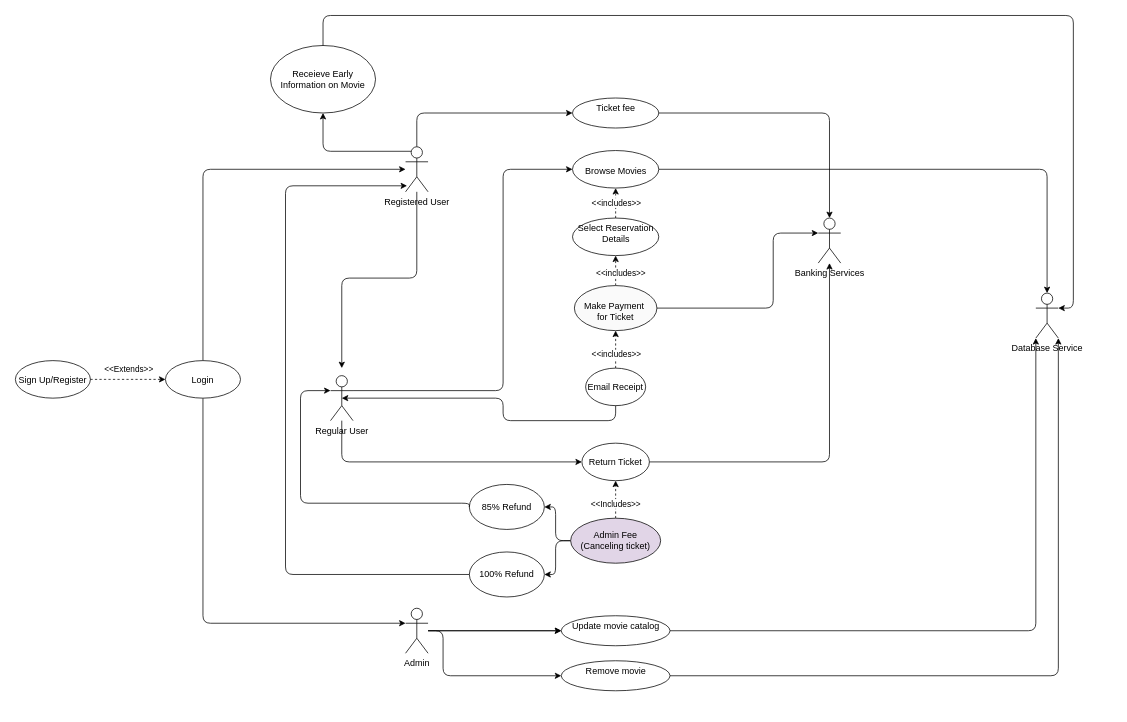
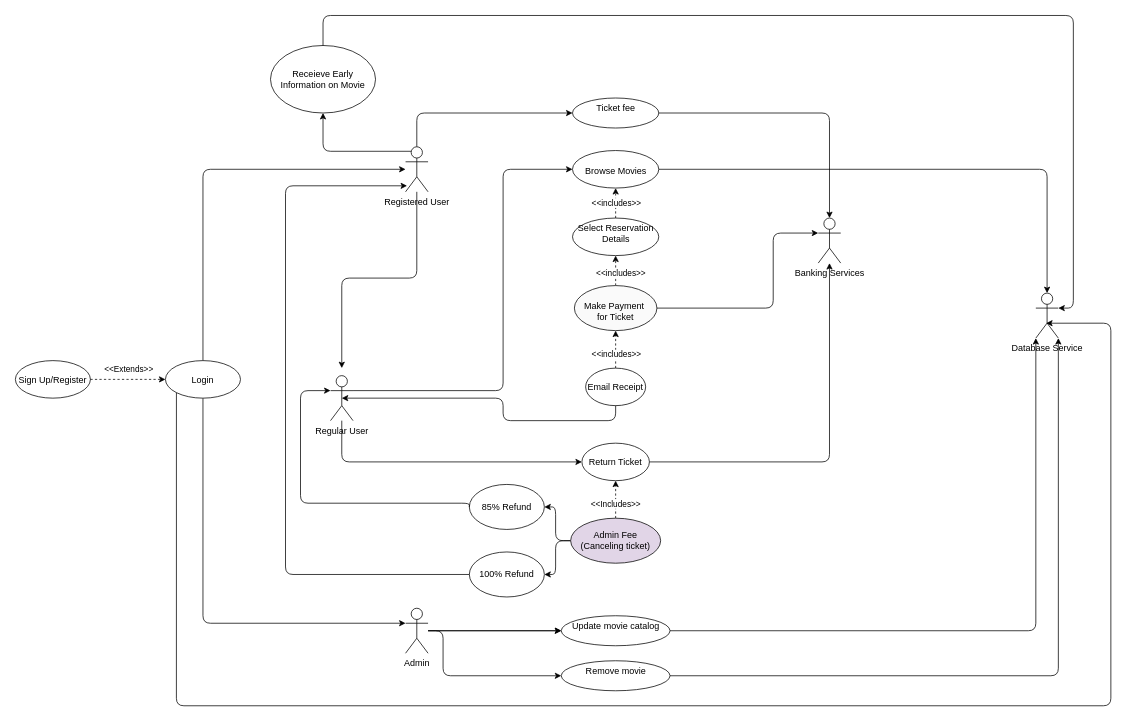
none -> (491, 705)
